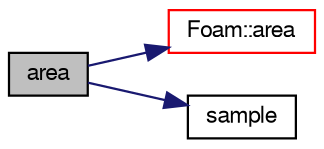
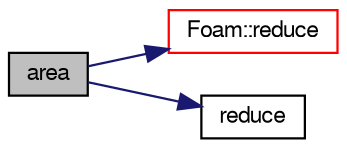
(242, 32) -> (253, 32)
(242, 117) -> (253, 117)
